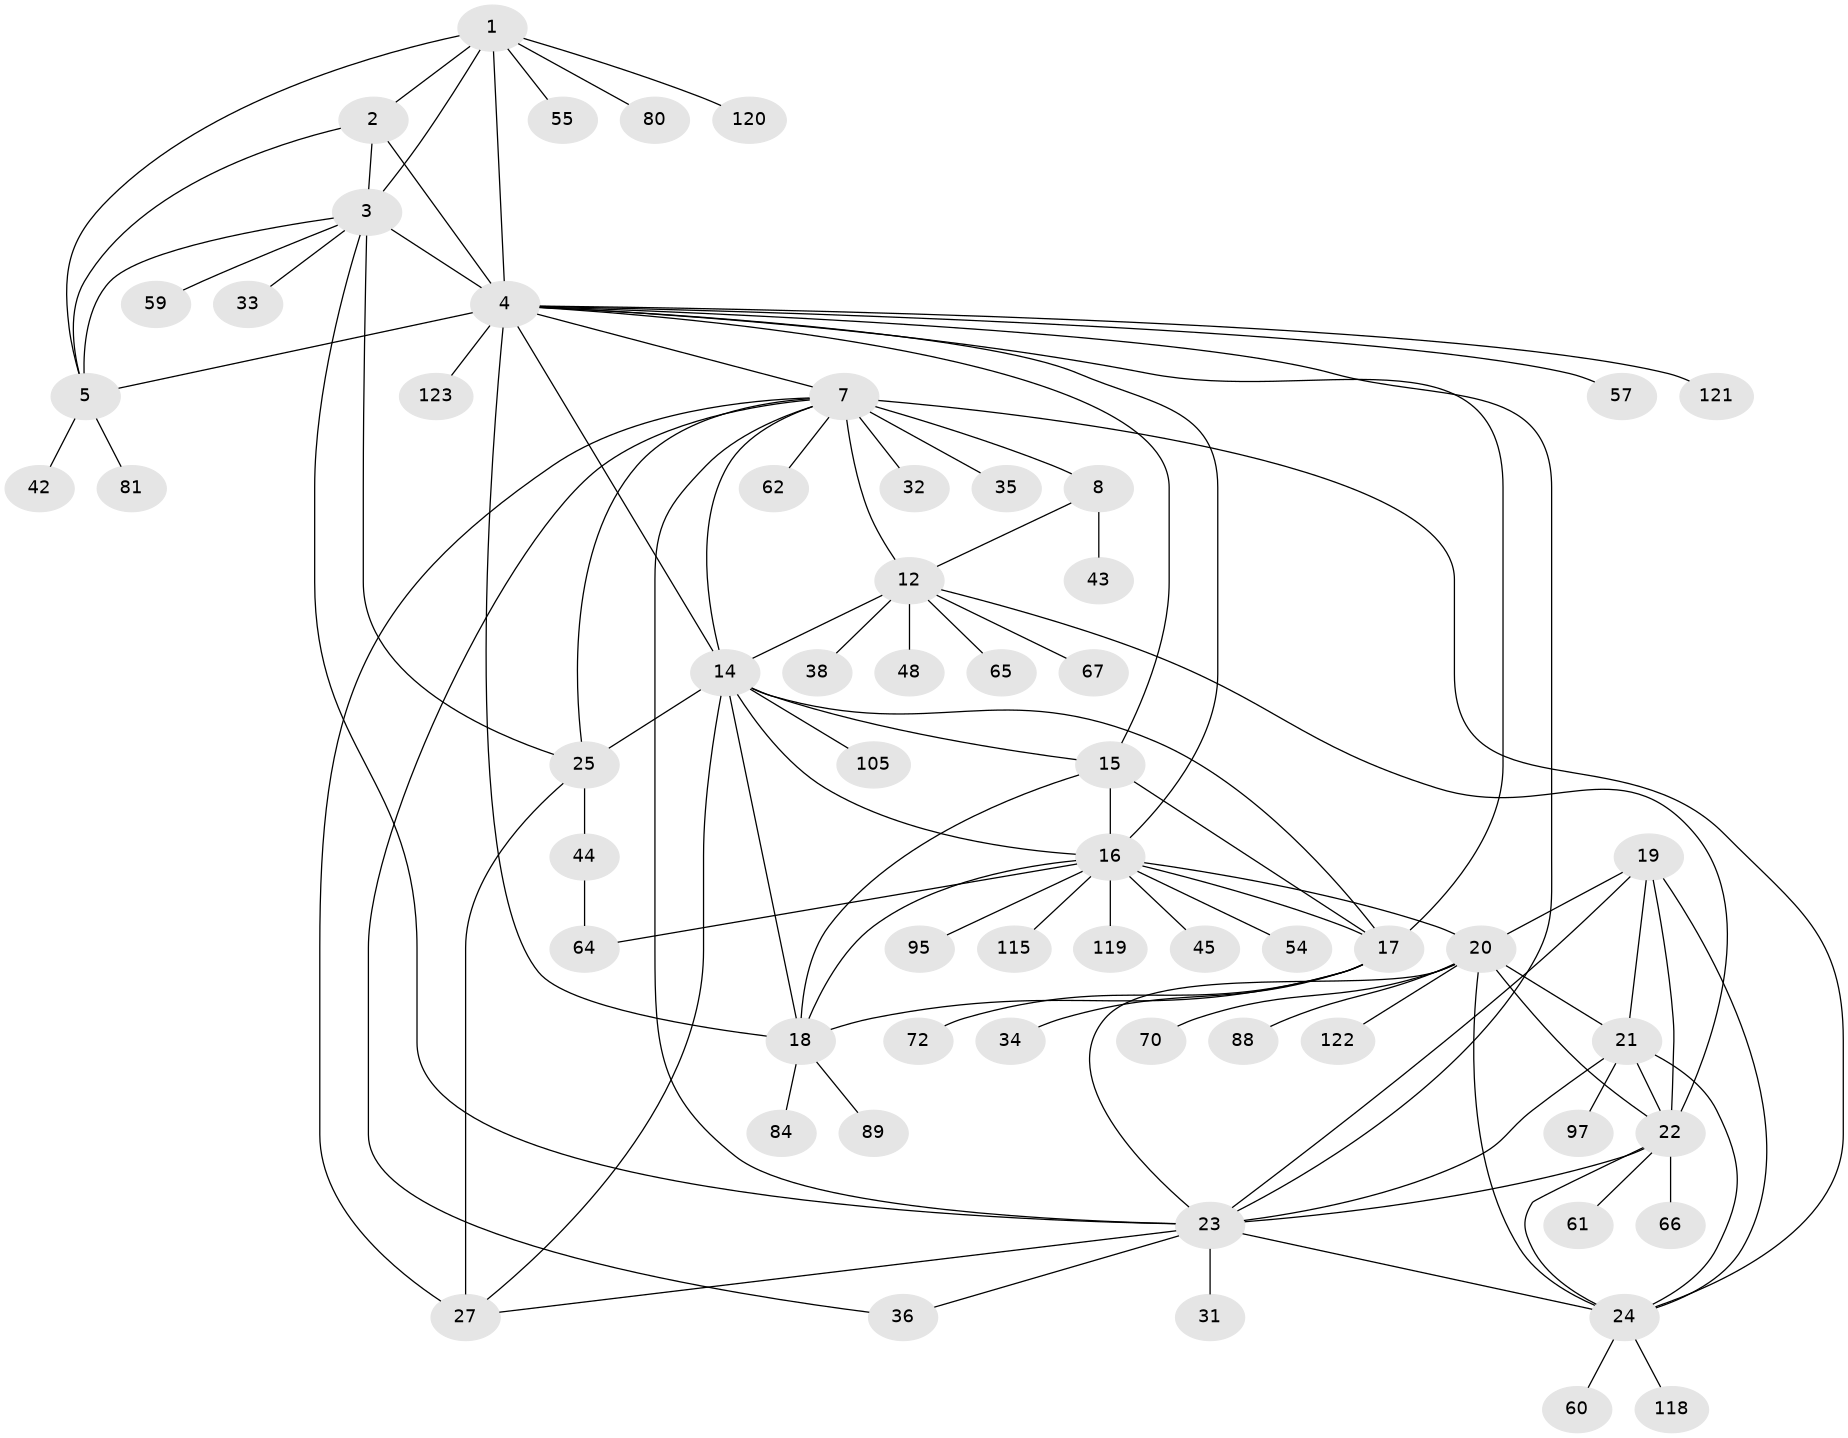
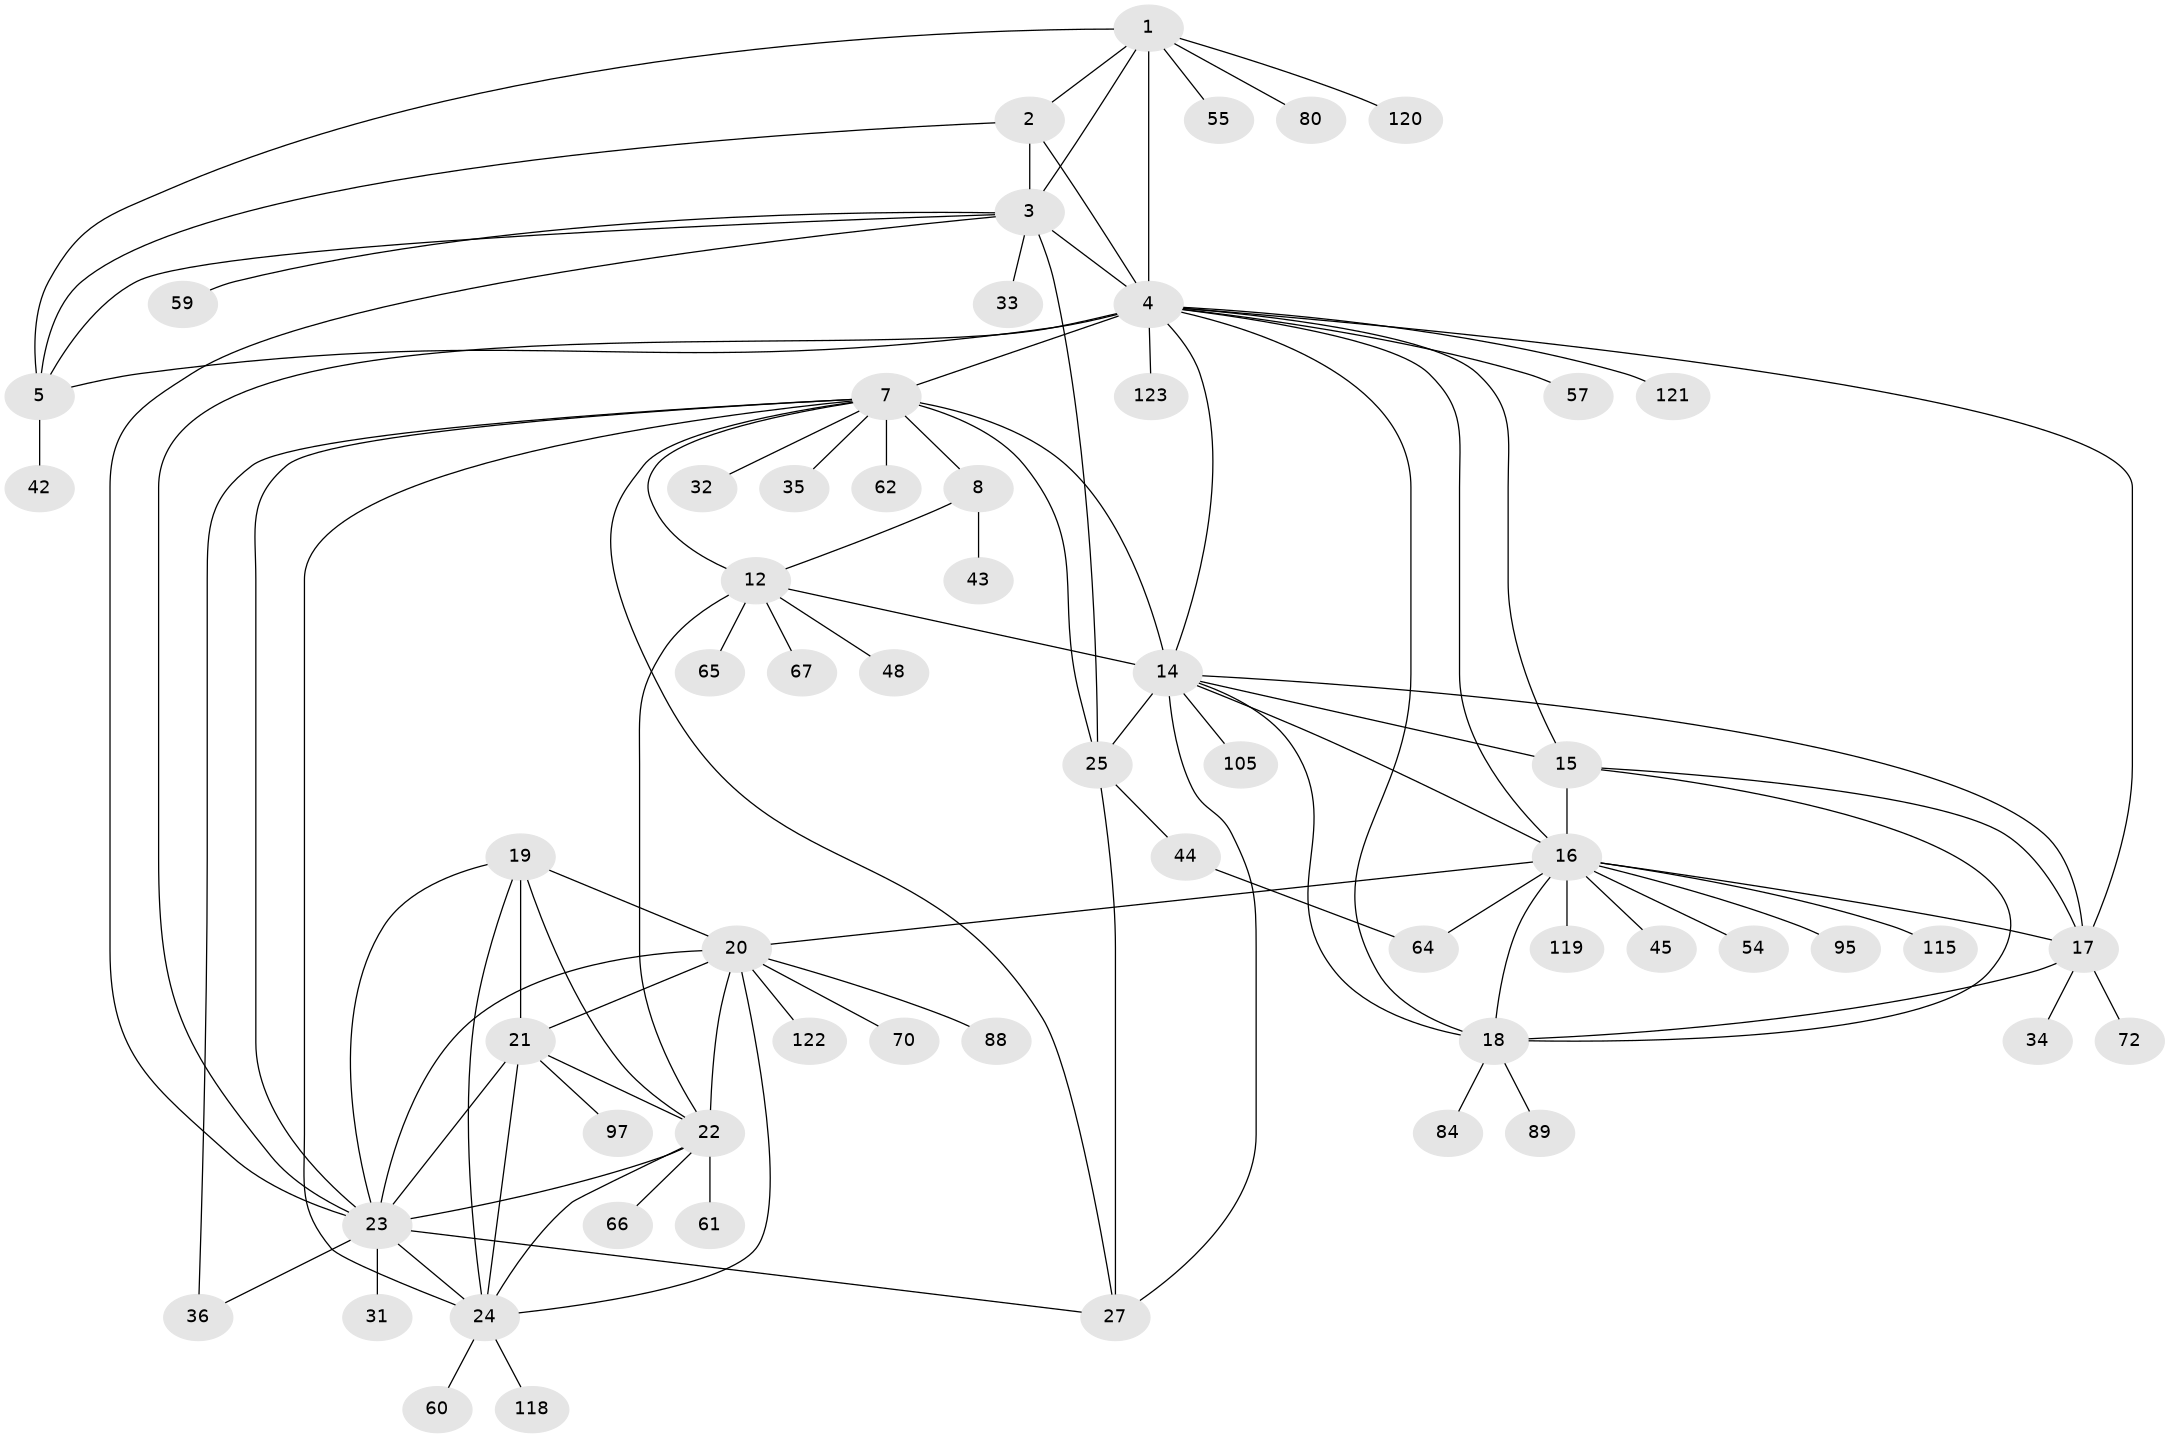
(132, 489) -> none
(817, 673) -> none
